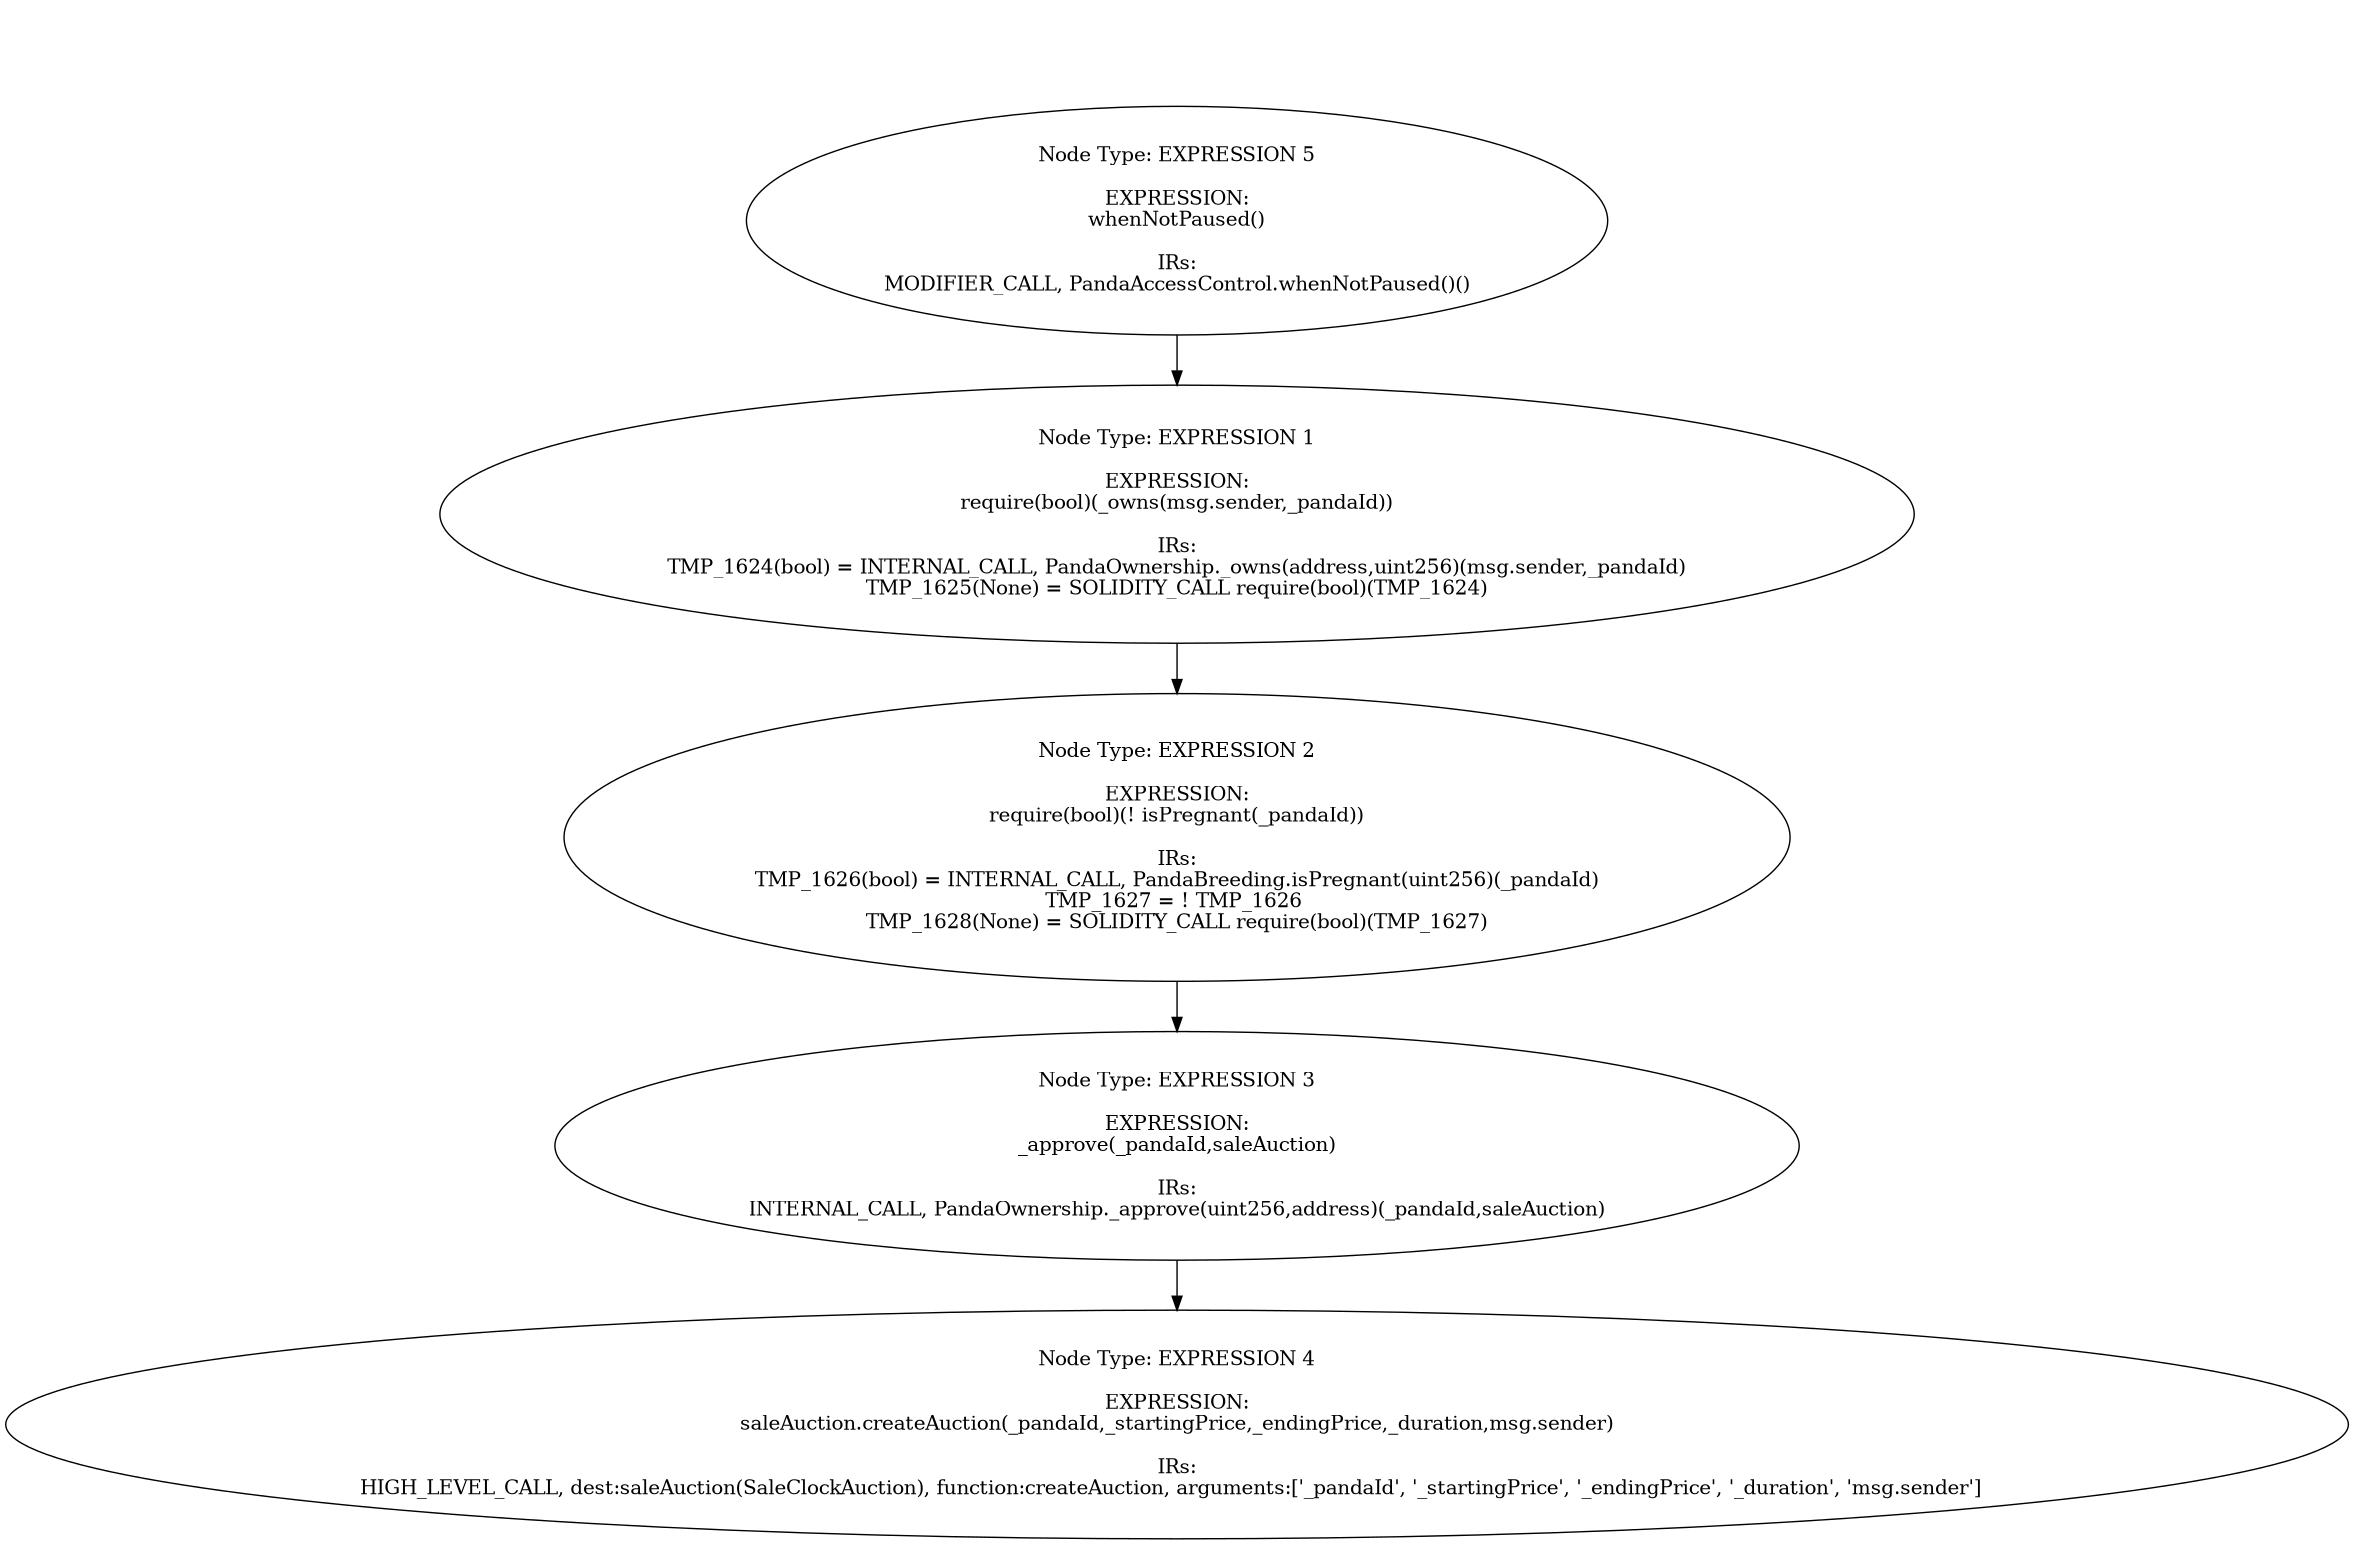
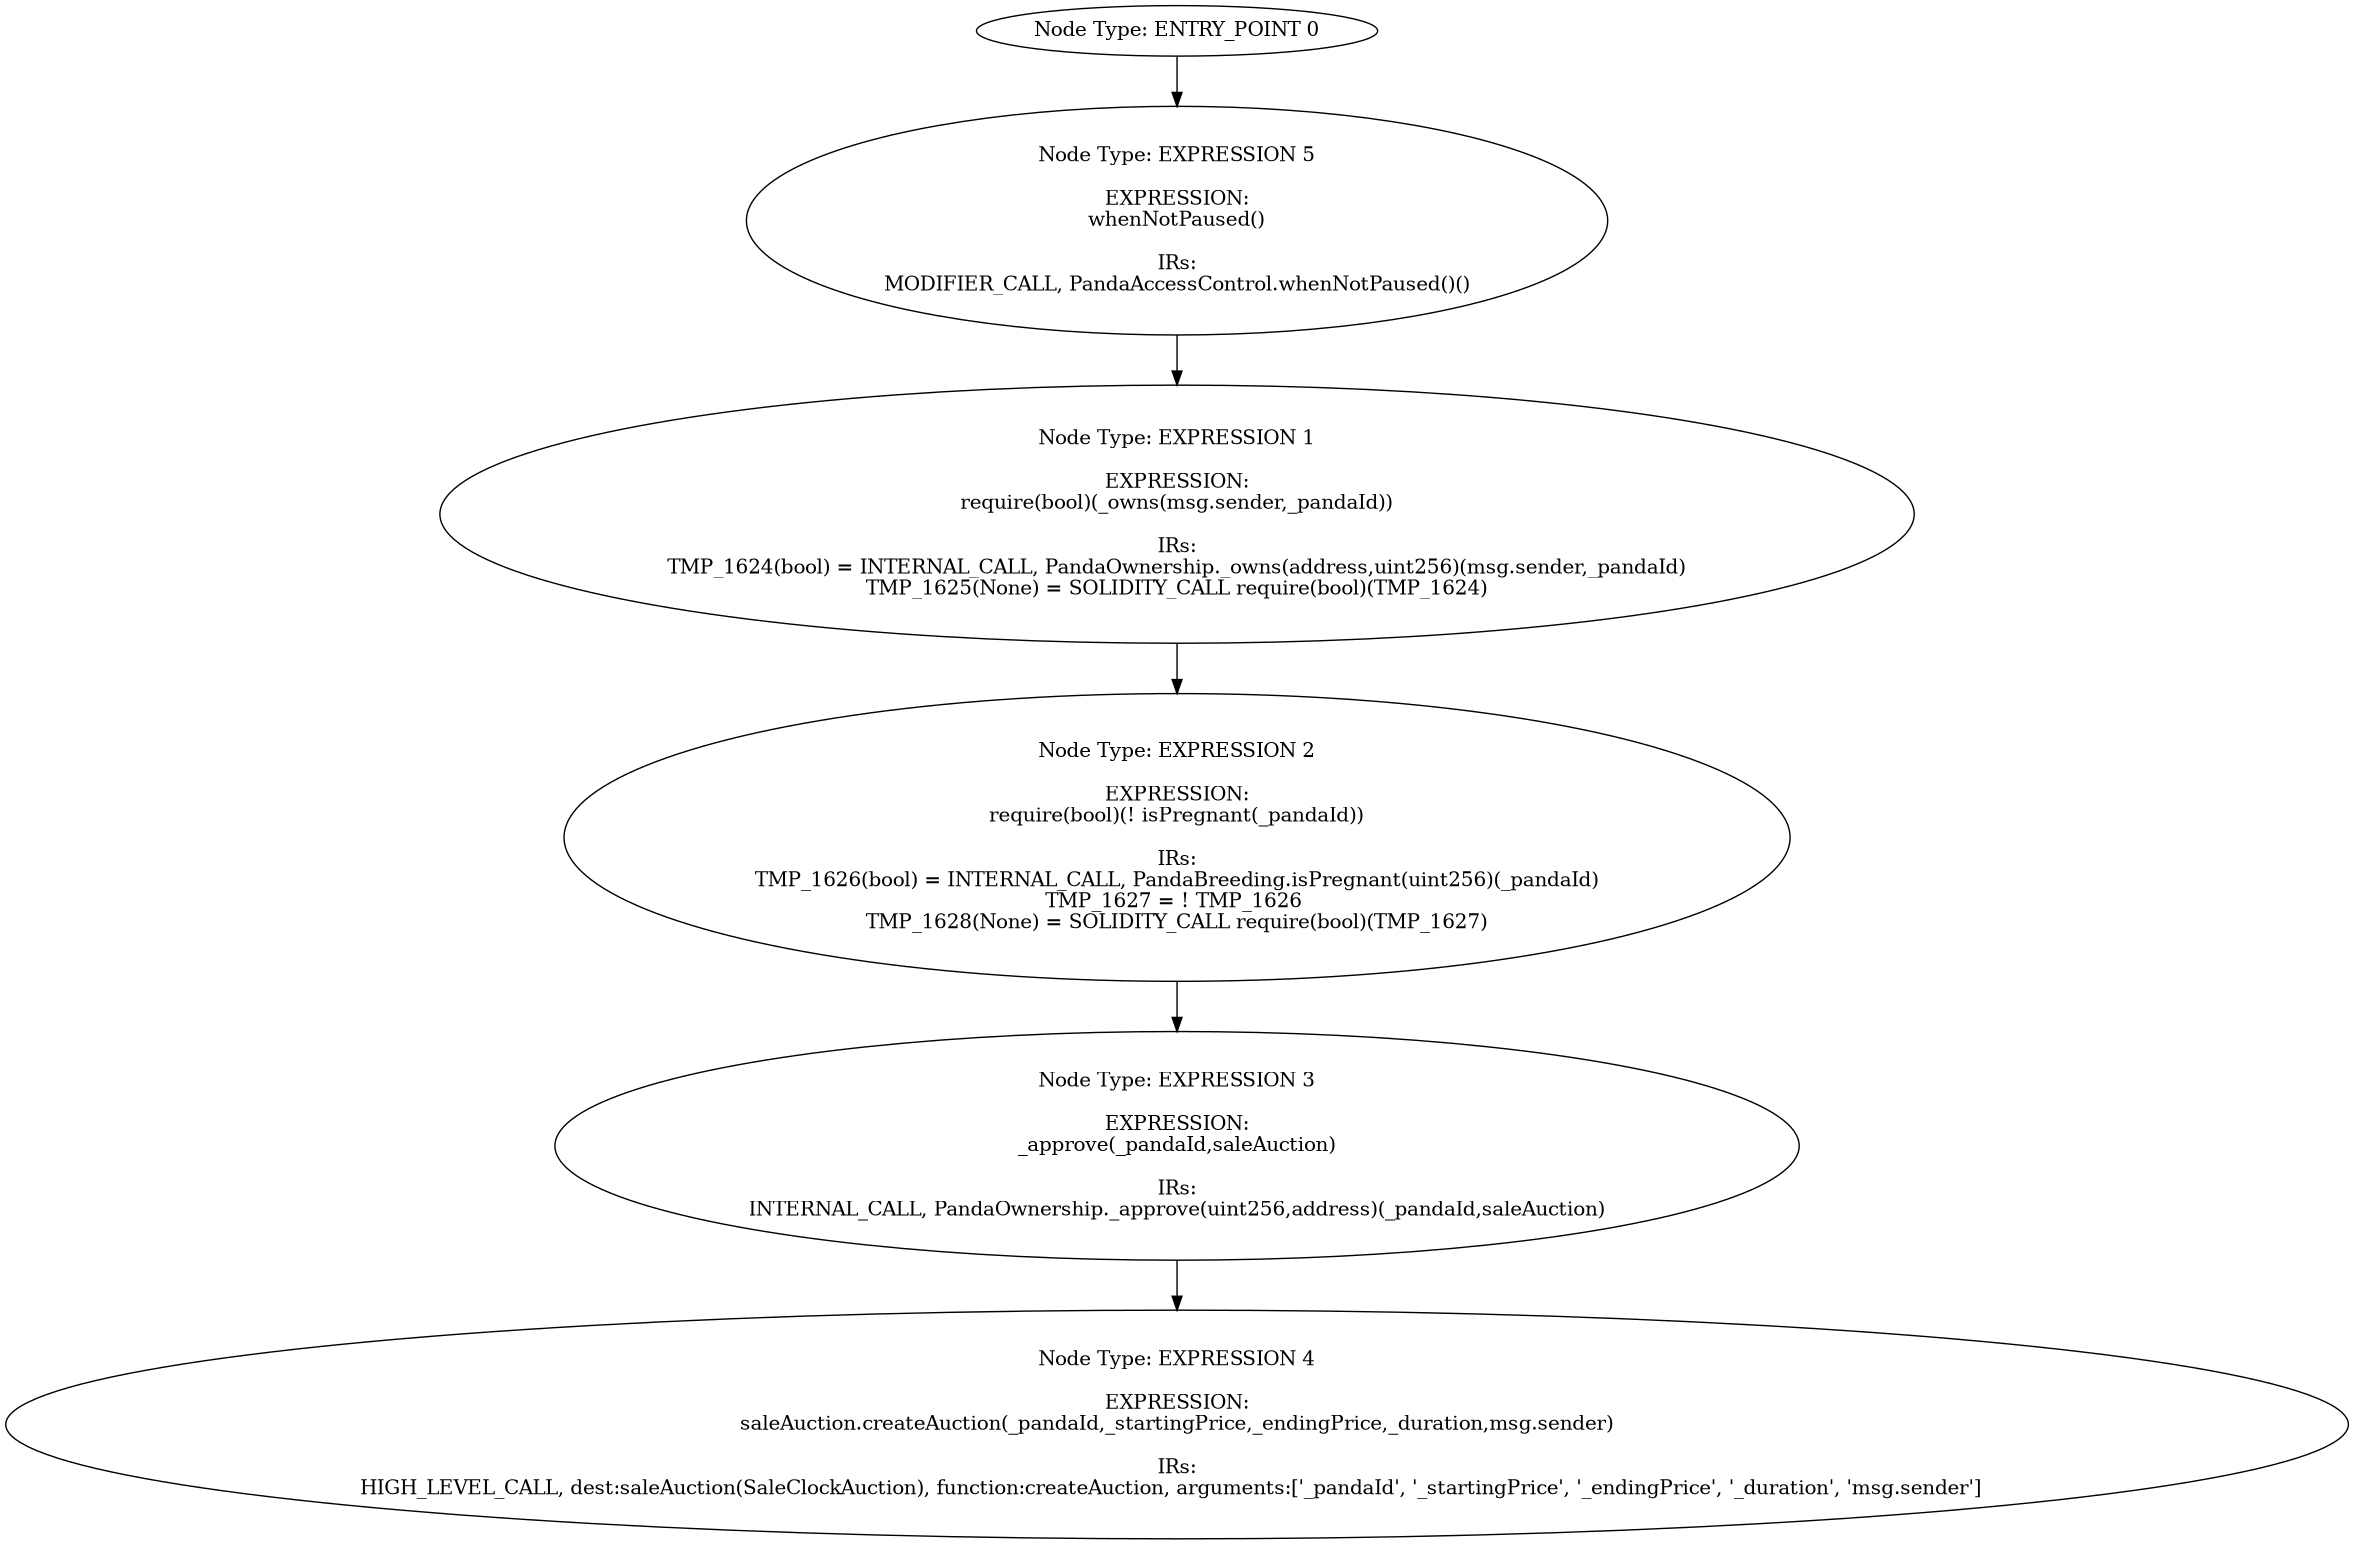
none -> (1177, 31)
